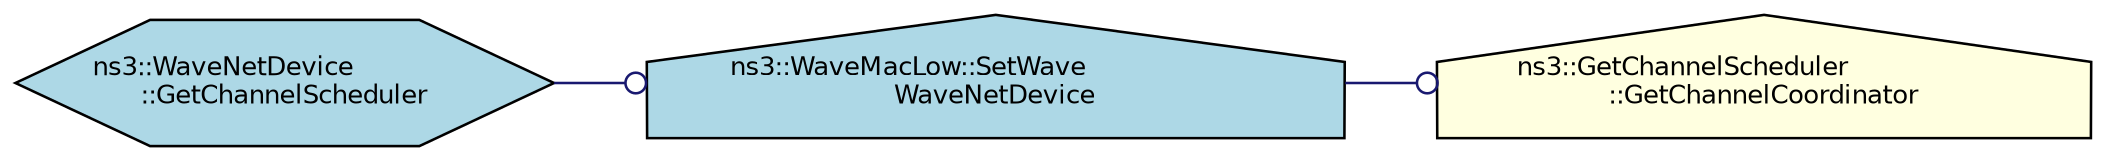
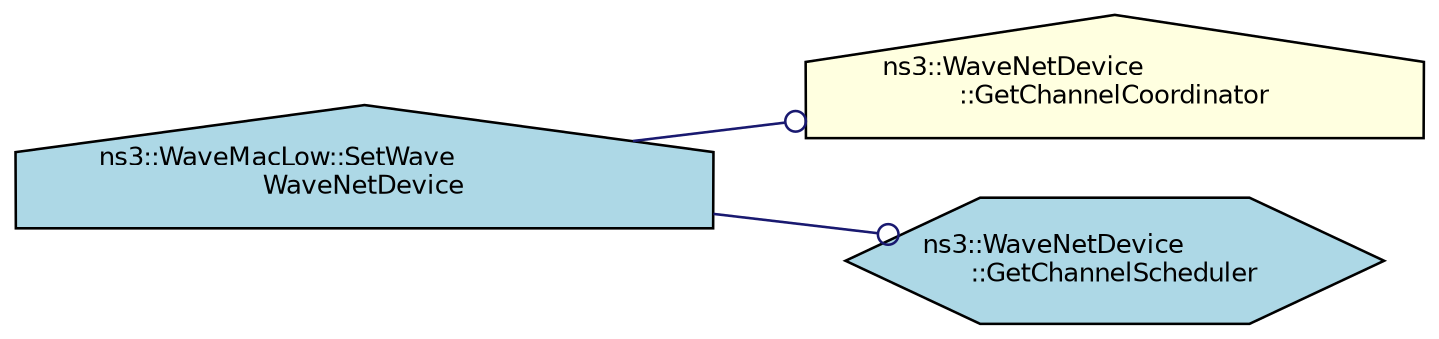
(590, 83) -> (796, 224)
(1764, 83) -> (1115, 83)
